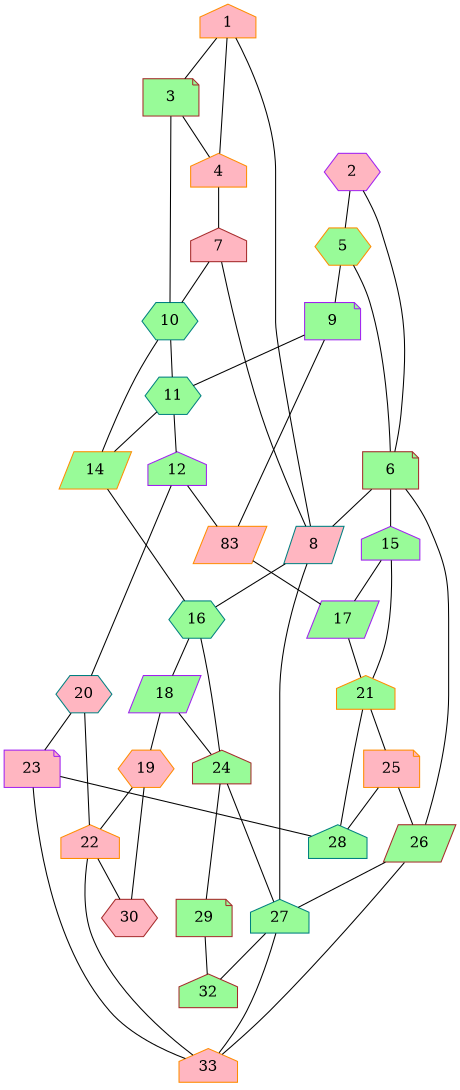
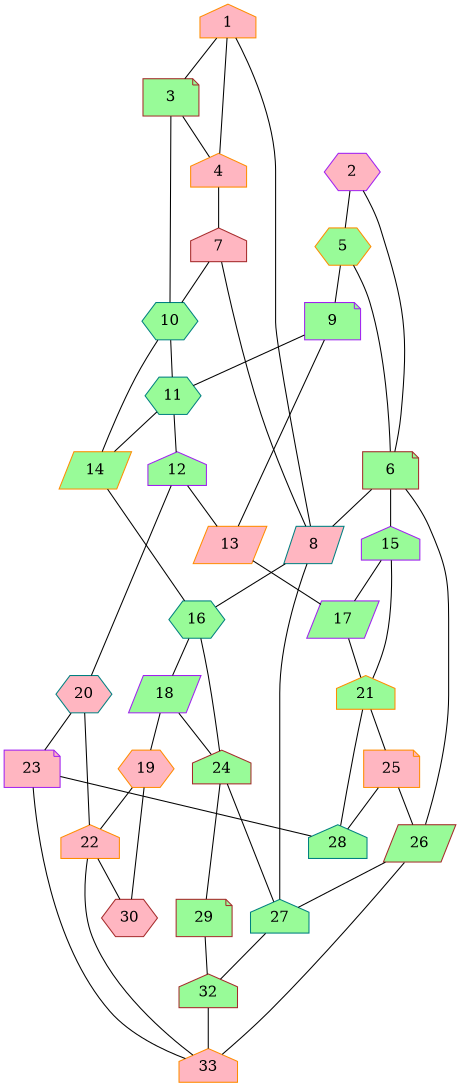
(230, 545) -> (230, 545)
(254, 996) -> (208, 1028)
